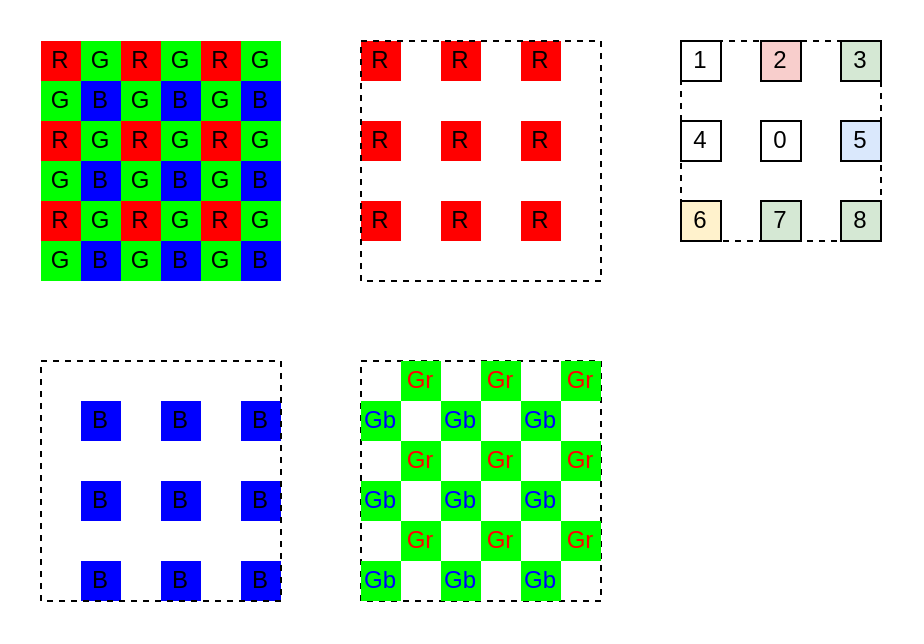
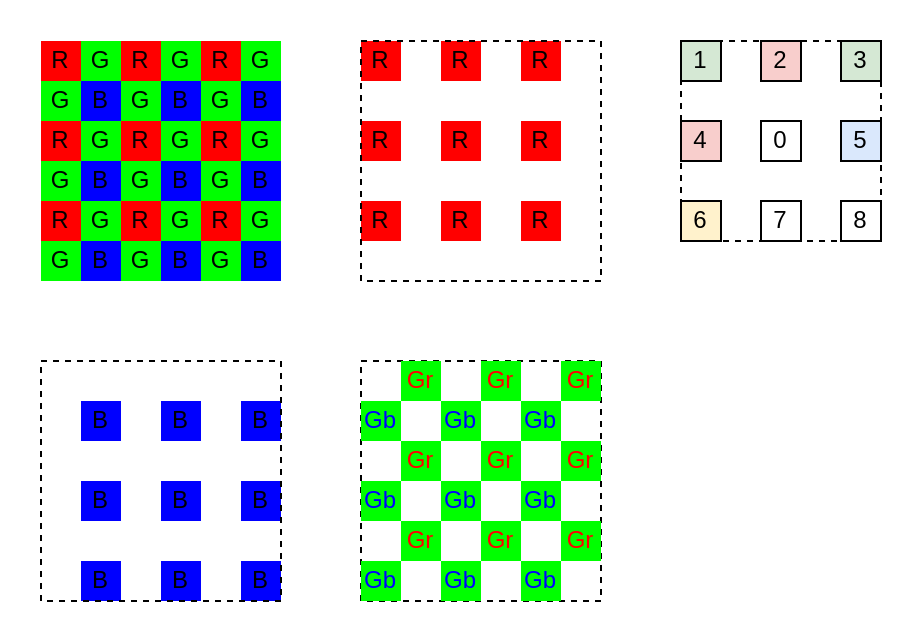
(701, 61) -> (701, 61)
(701, 141) -> (701, 141)
(781, 221) -> (781, 221)
(861, 221) -> (861, 221)
